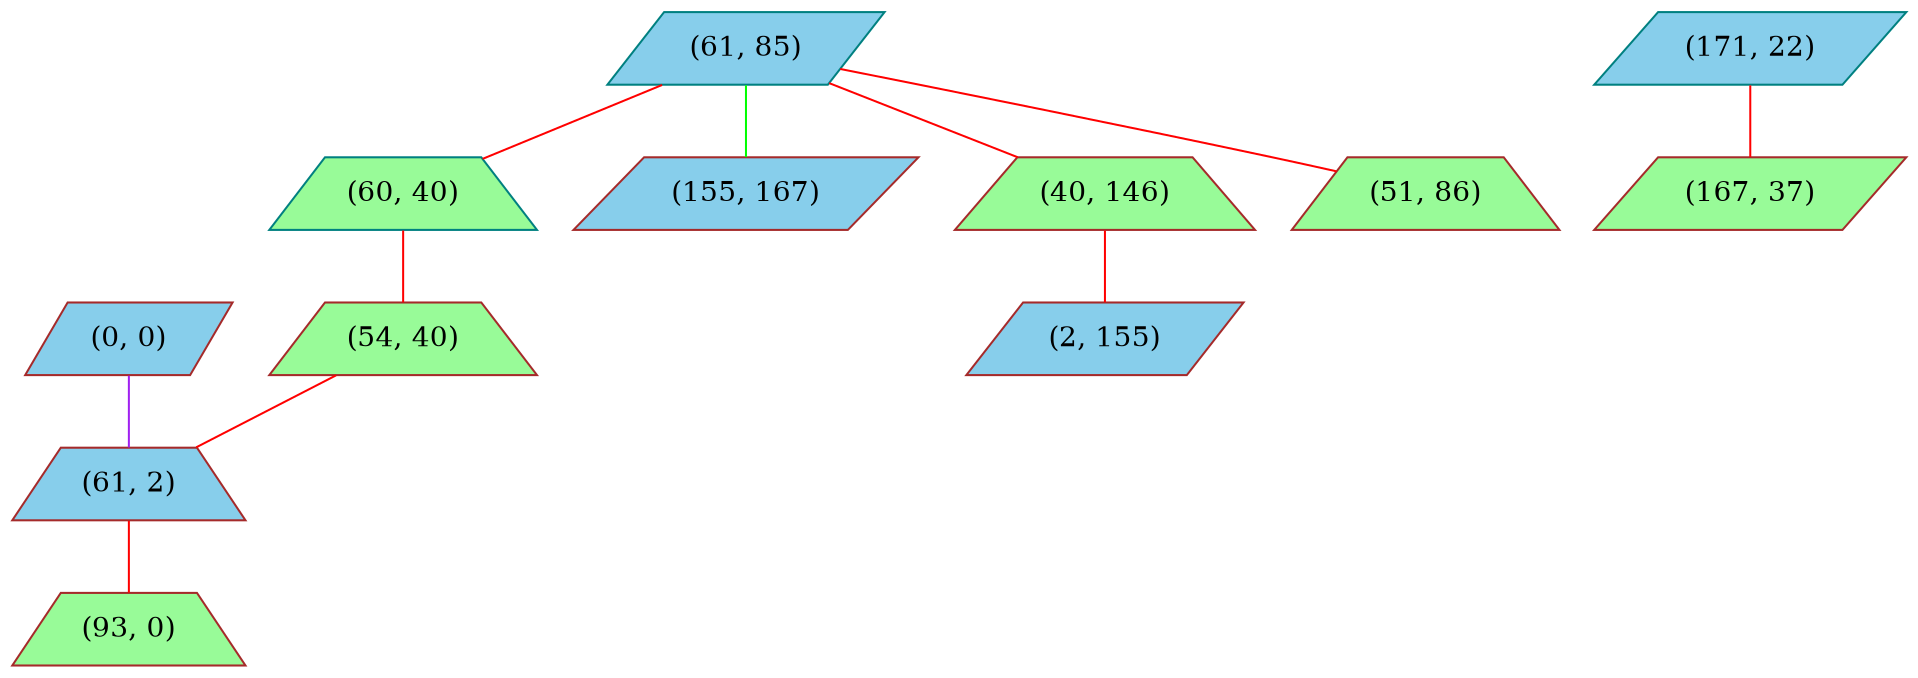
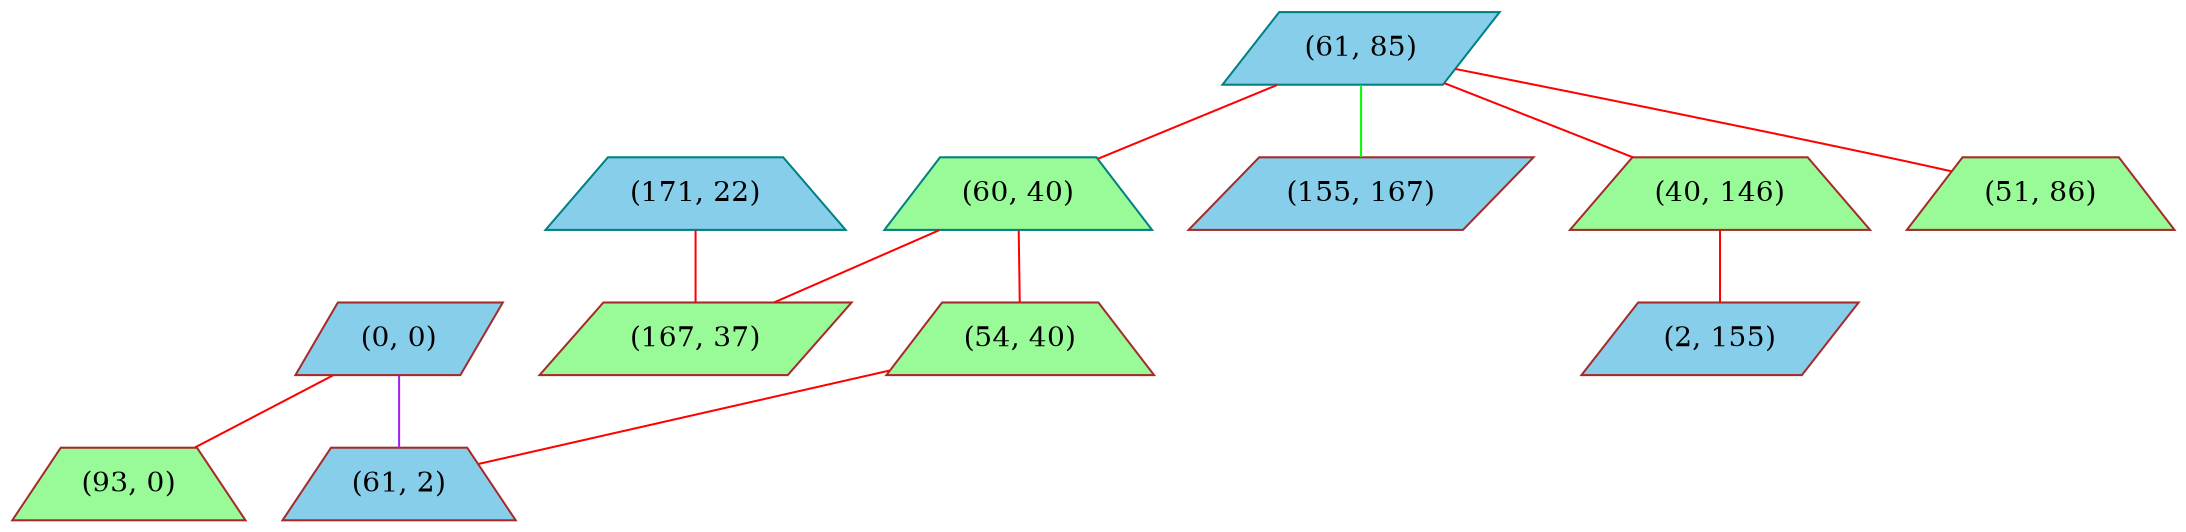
(1750, 48) -> (696, 194)
none -> (857, 266)
(129, 557) -> (264, 411)
